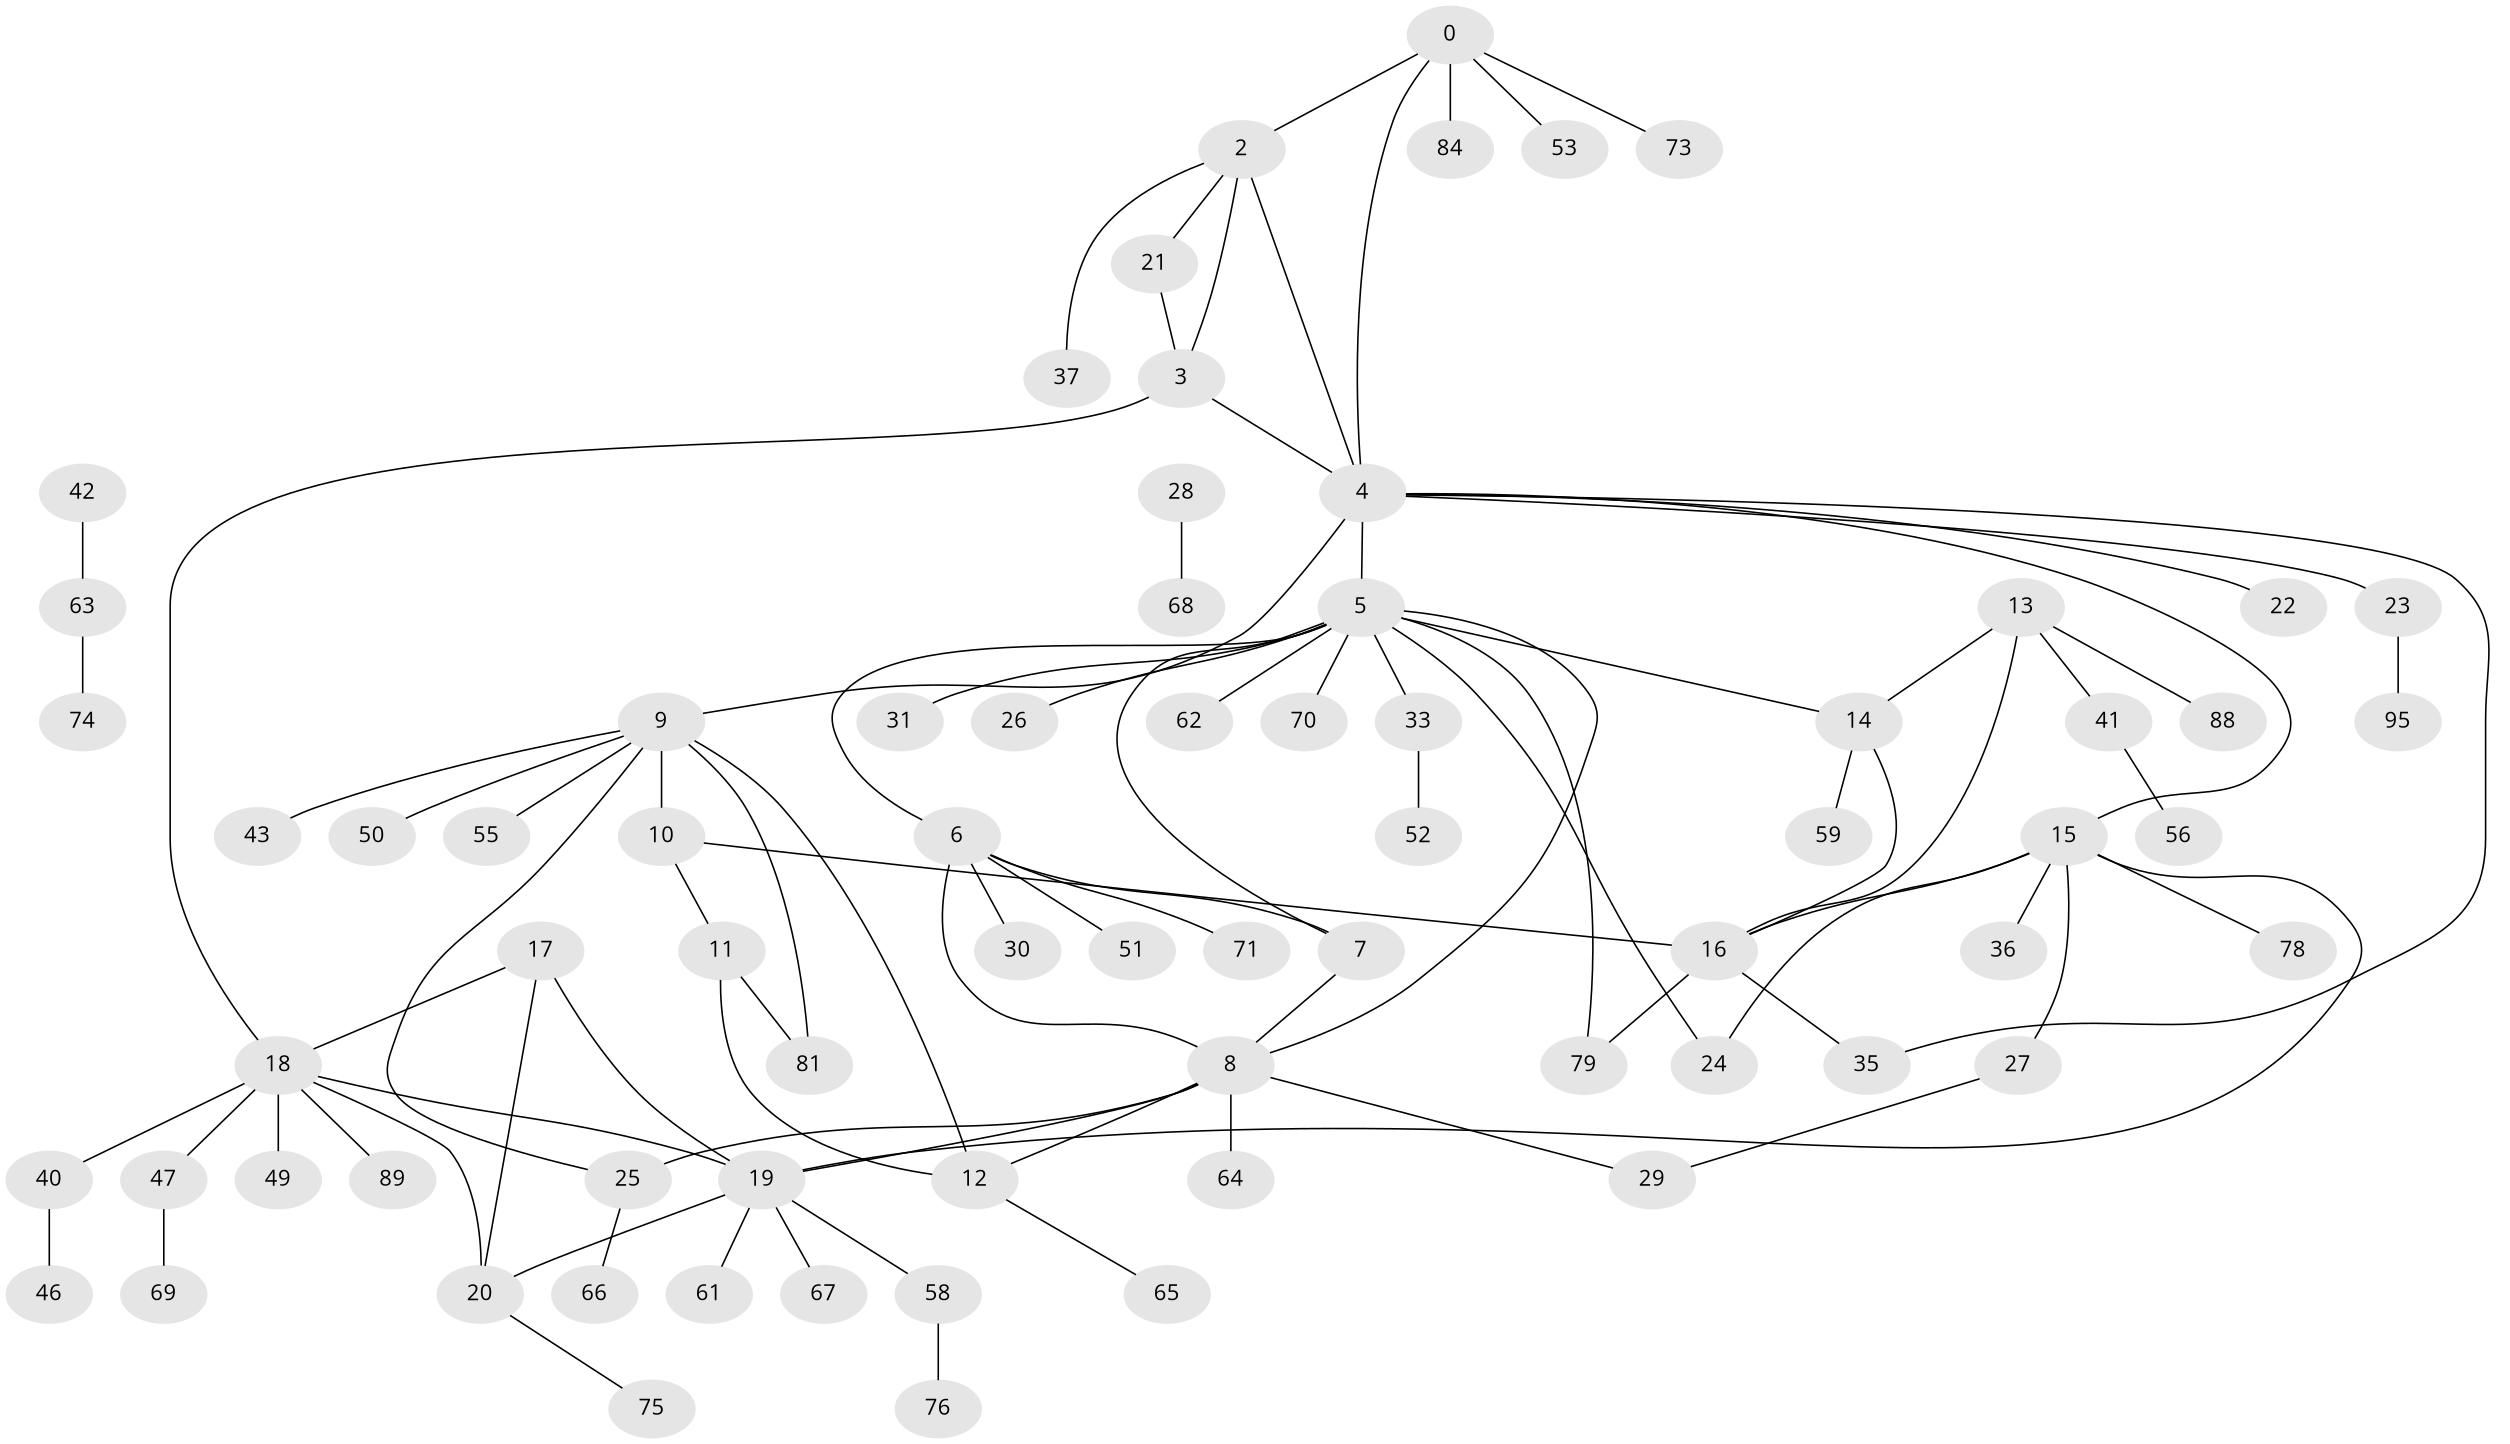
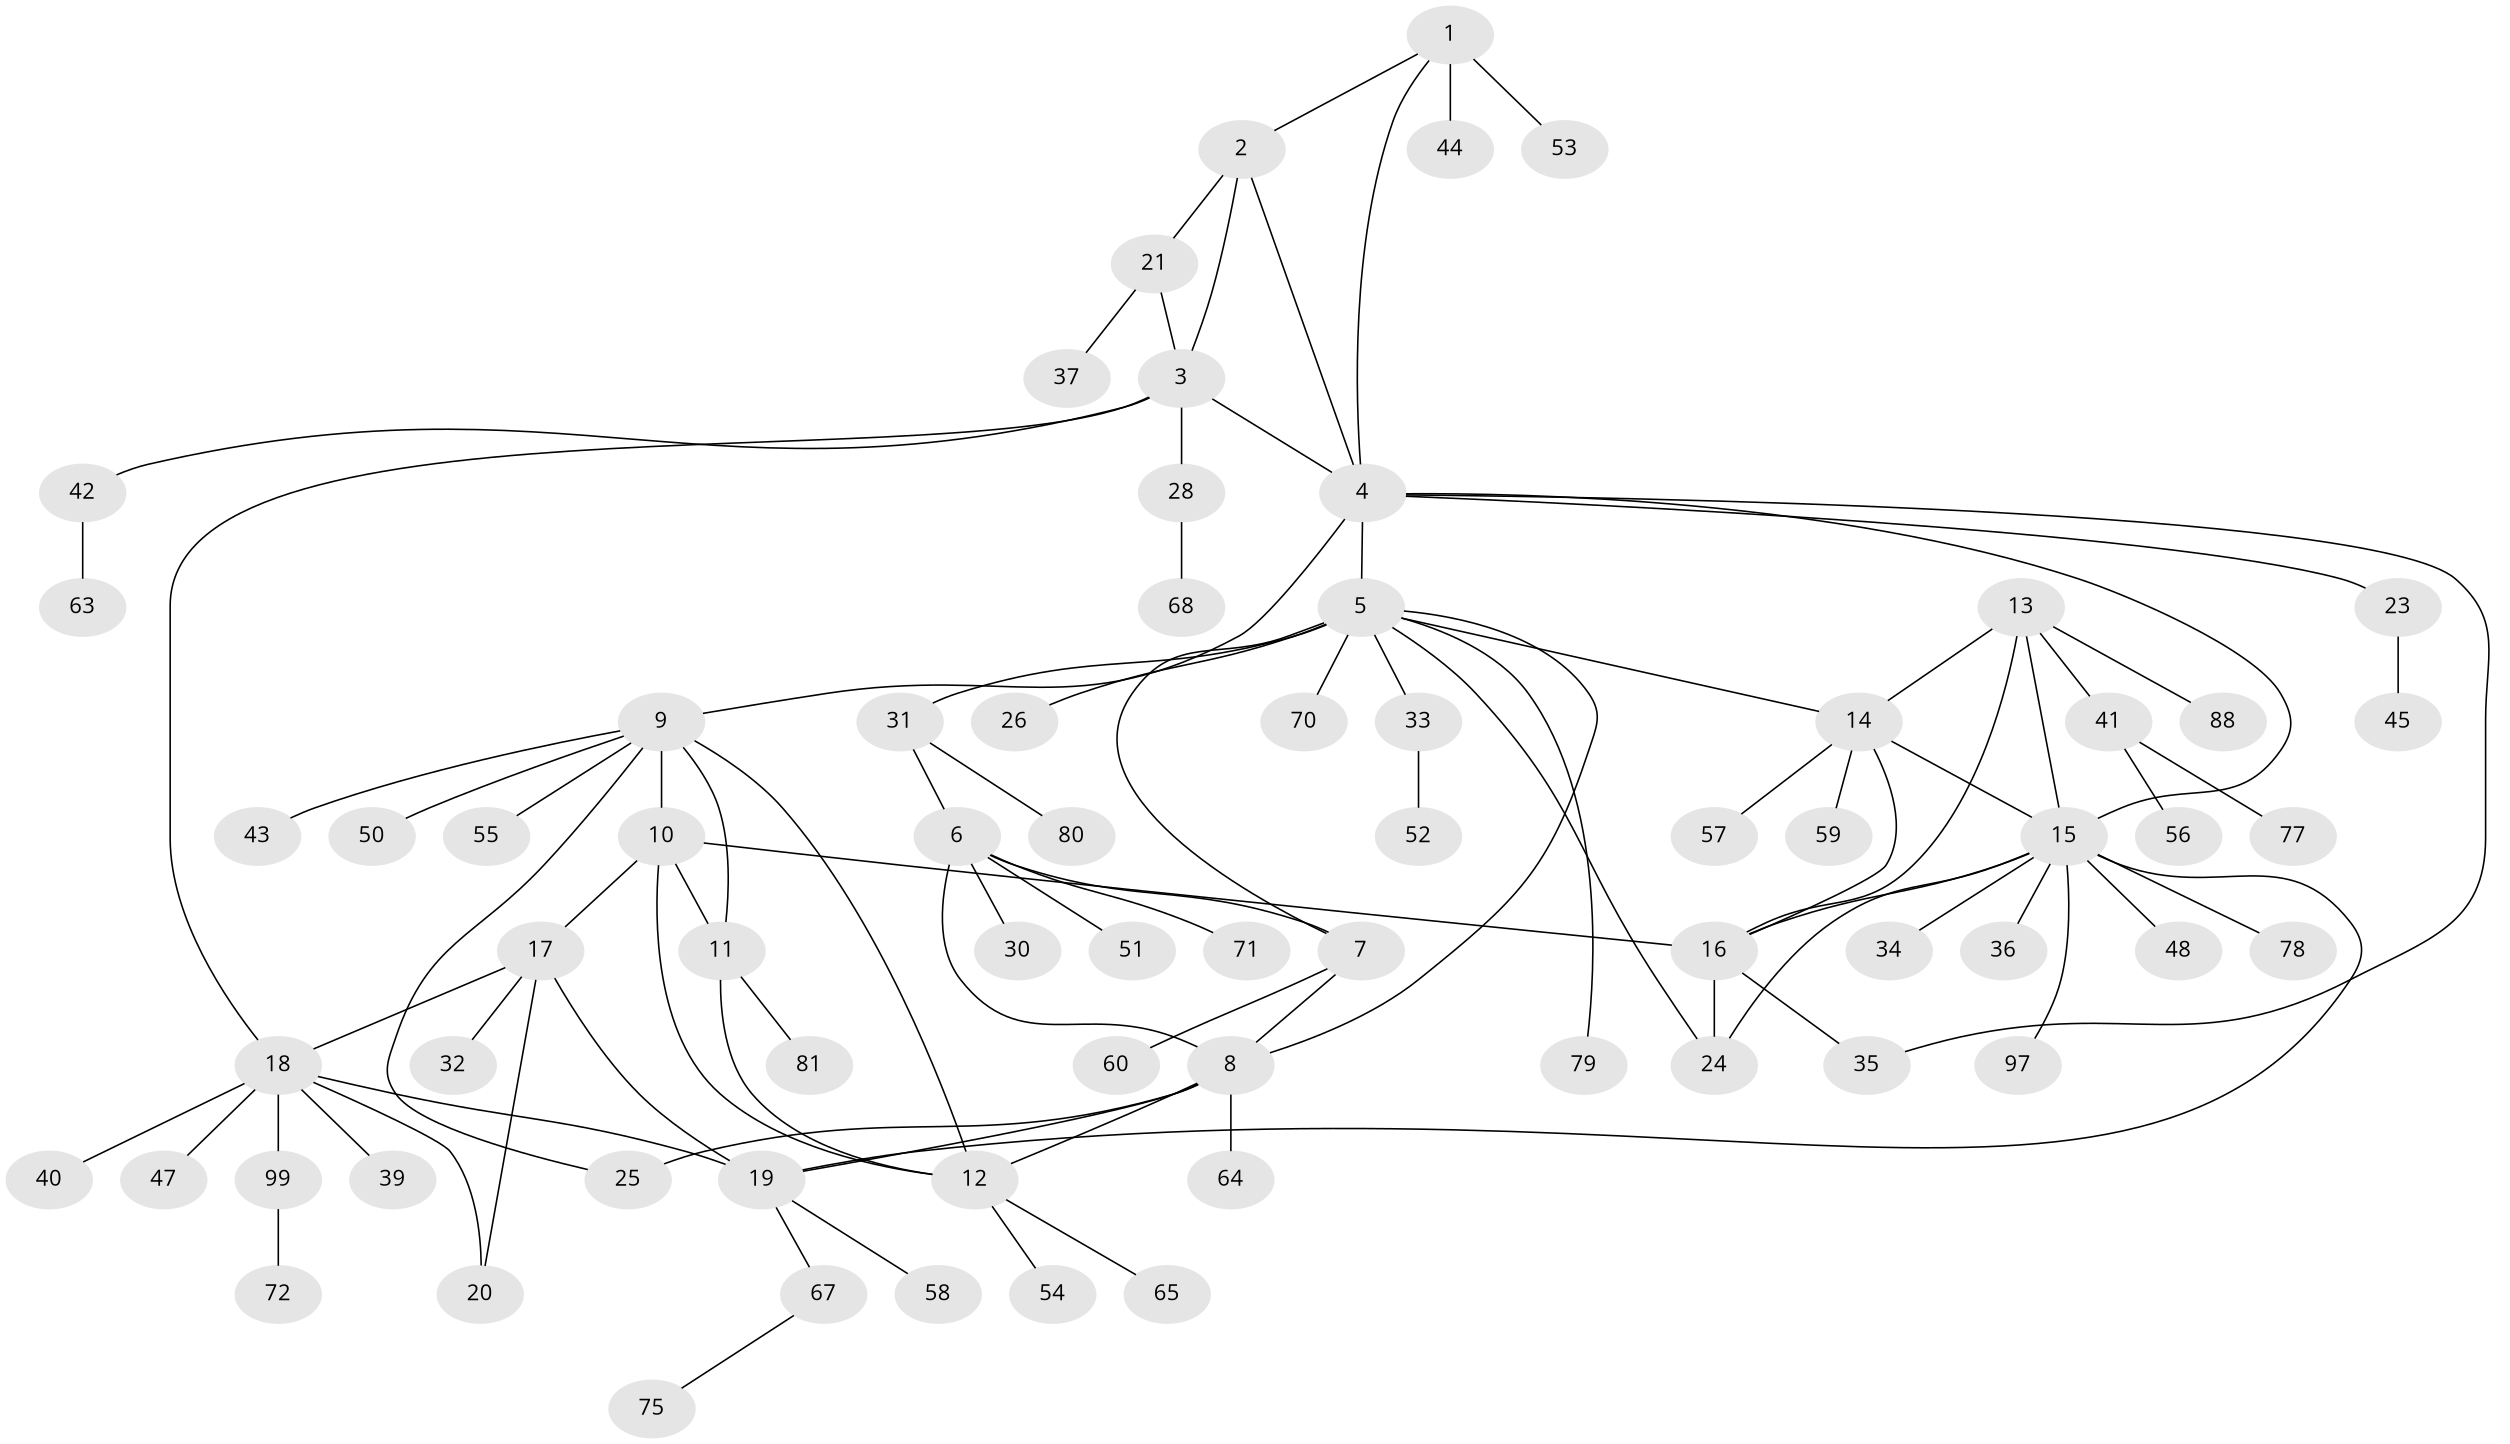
(1450, 35) -> (1450, 35)
(1450, 149) -> (1450, 149)
(1679, 149) -> none
(1101, 231) -> (1111, 321)
none -> (1182, 436)
none -> (607, 437)
(2284, 607) -> none
(997, 648) -> (929, 779)
(83, 722) -> none
(1190, 722) -> none
none -> (2043, 722)
(2398, 722) -> (2398, 722)
none -> (1958, 777)
none -> (1072, 836)
none -> (1714, 836)
none -> (2293, 836)
(777, 878) -> (724, 830)
none -> (601, 894)
none -> (1889, 951)
none -> (2179, 951)
(1649, 1008) -> (1714, 1008)
none -> (453, 1065)
none -> (1116, 1065)
(2018, 1065) -> (2018, 1065)
none -> (715, 1088)
(278, 1180) -> (278, 1180)
(393, 1180) -> (393, 1180)
(1652, 1180) -> none
(624, 1232) -> none
(49, 1294) -> none
(164, 1294) -> none
none -> (278, 1294)
(595, 1294) -> none
(709, 1294) -> none
none -> (1053, 1294)
(566, 1352) -> (738, 1352)
(938, 1409) -> none
